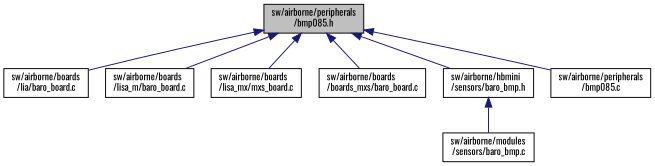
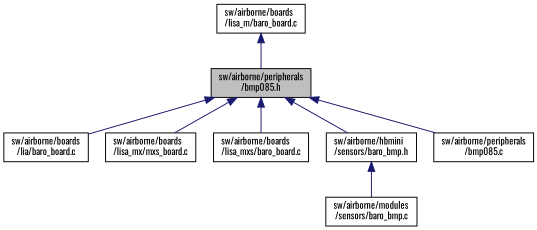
(227, 53) -> (261, 56)
(372, 83) -> (261, 147)
